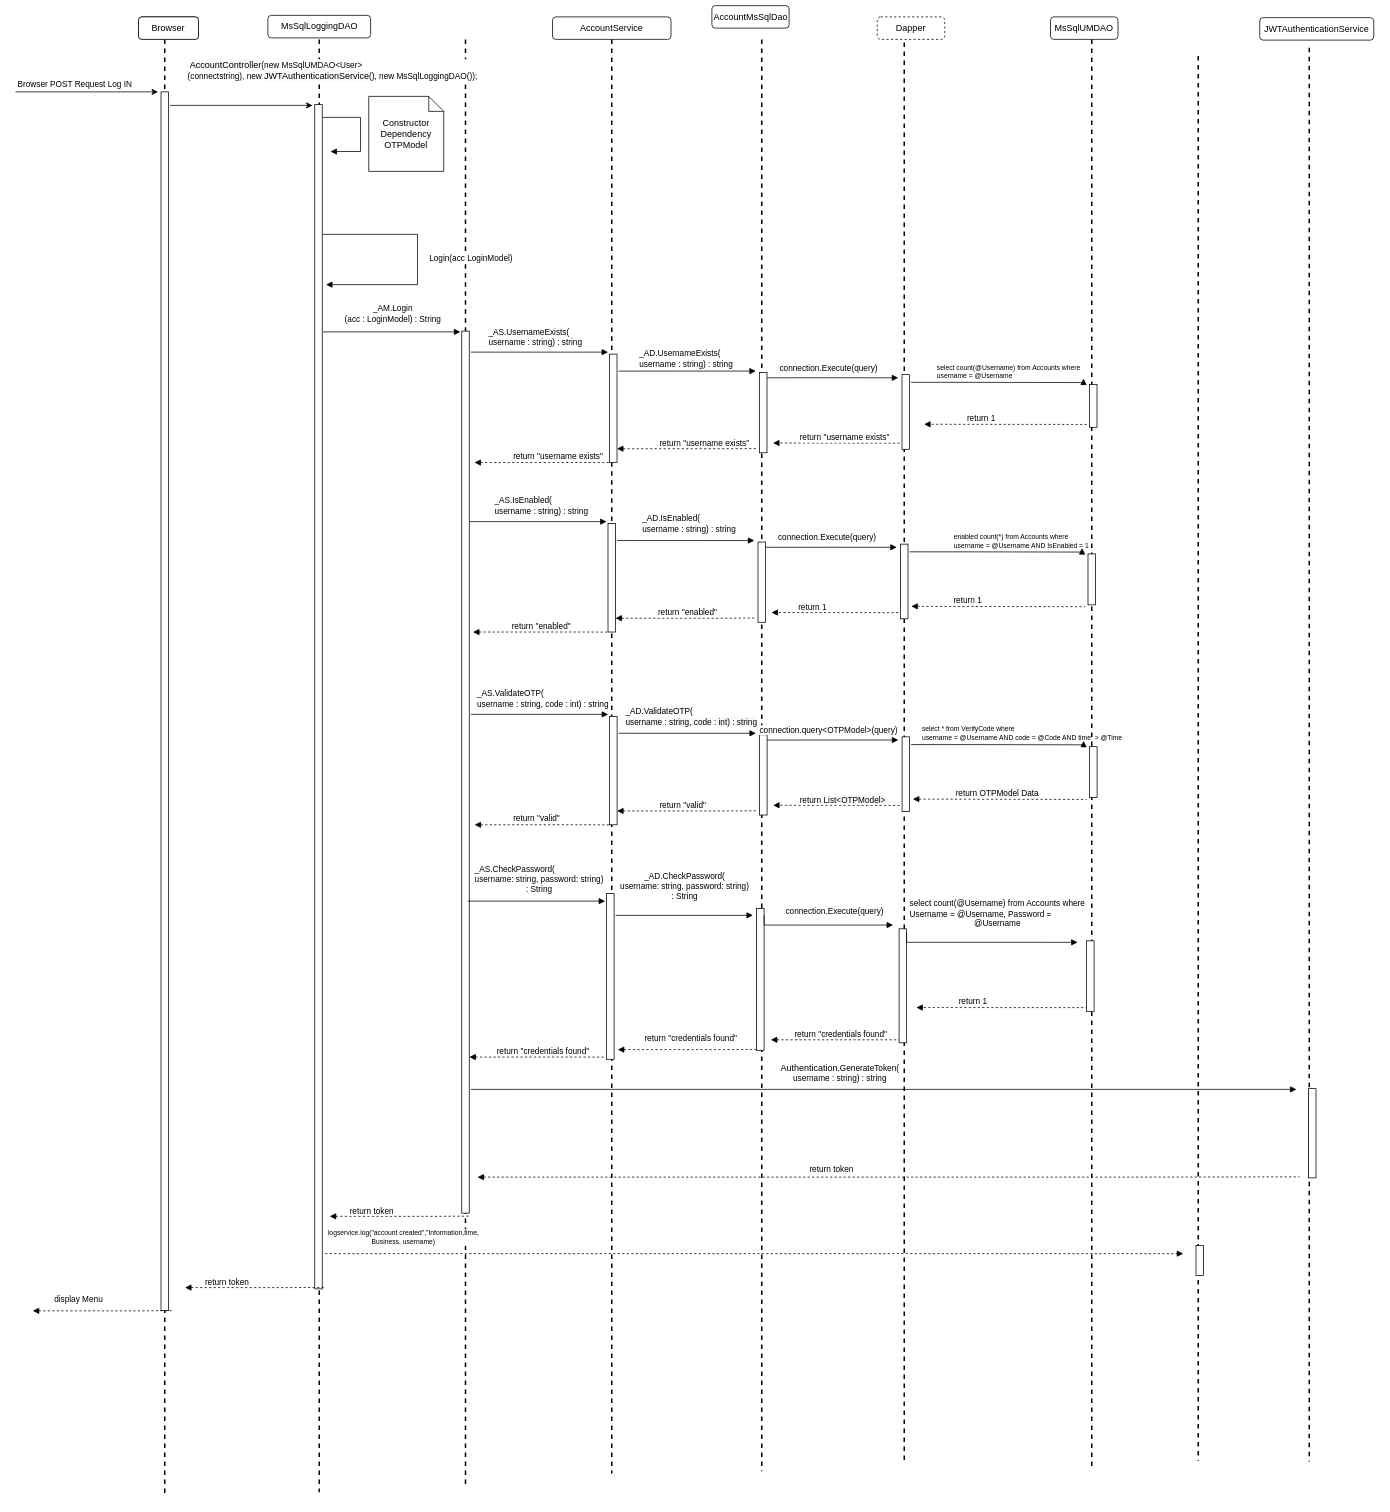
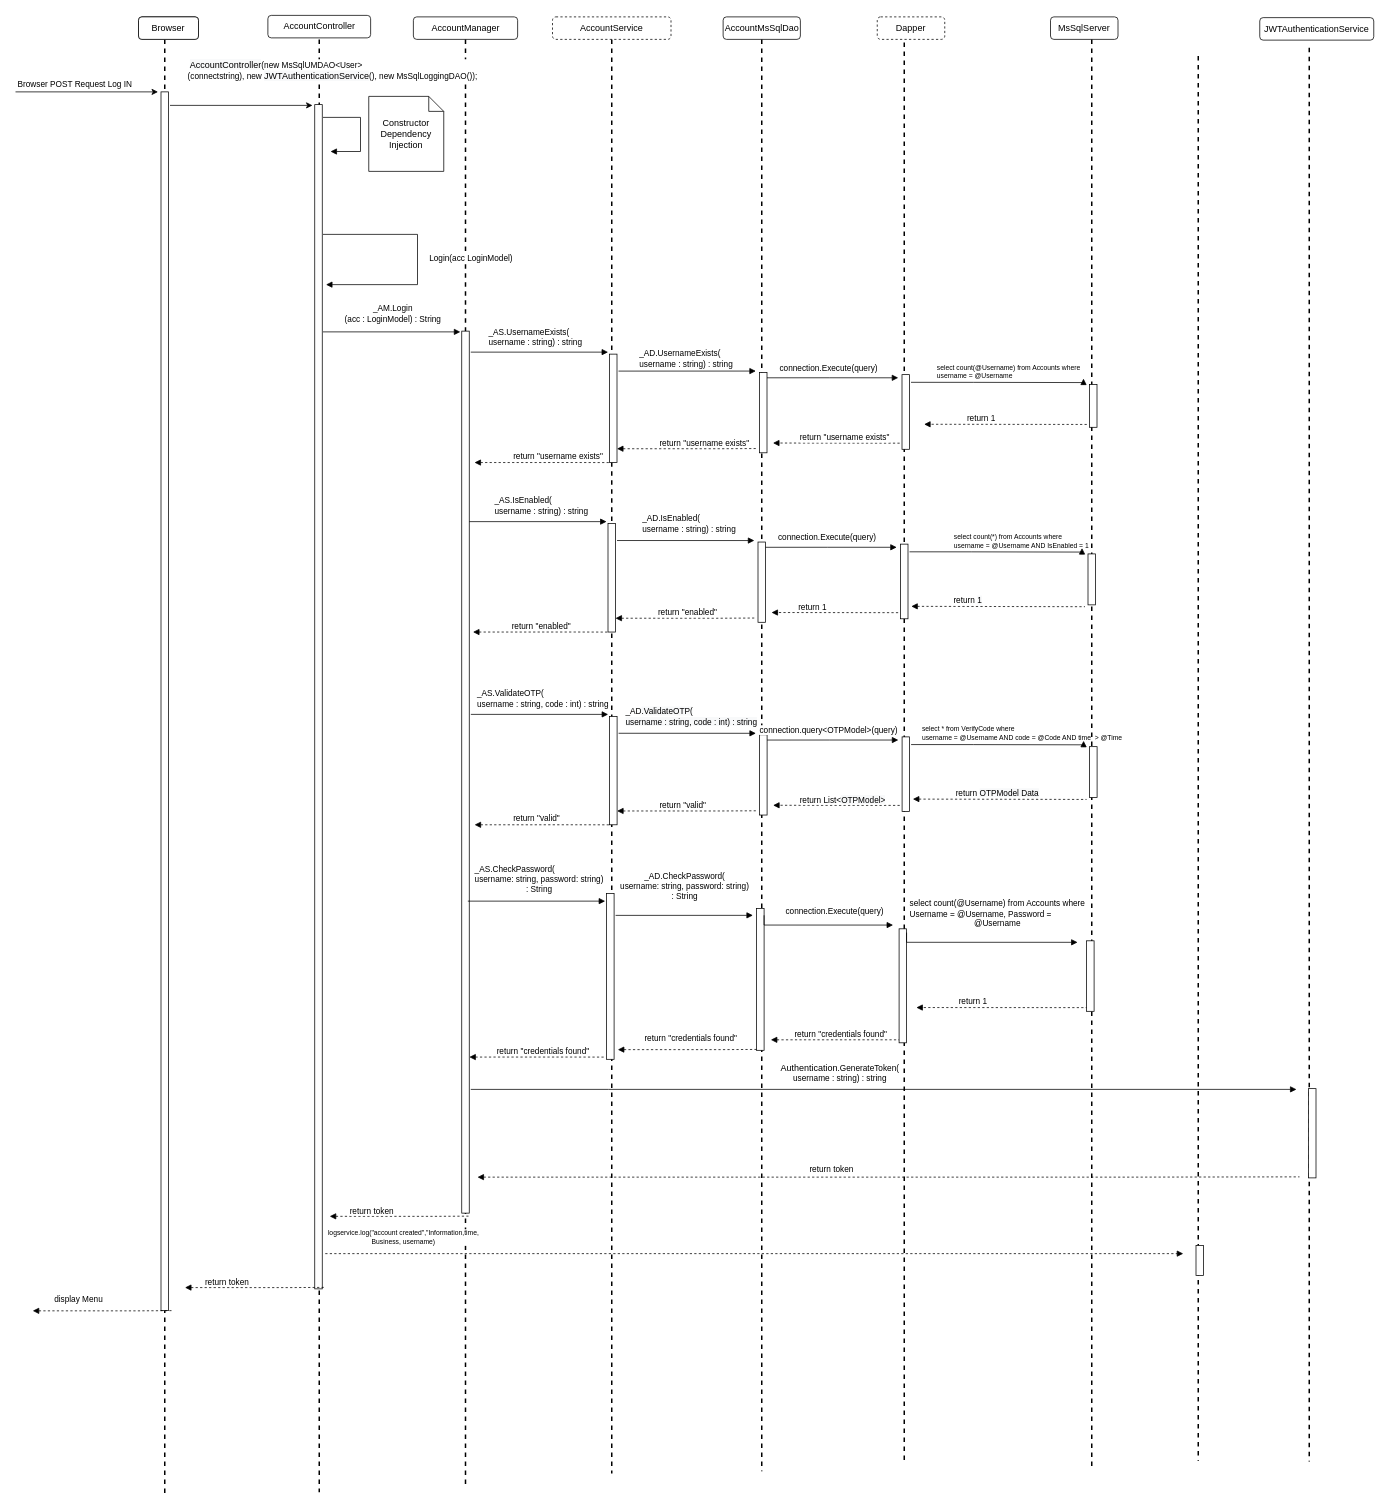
(750, 17) -> (762, 28)
(320, 27) -> (320, 27)
none -> (465, 28)
(612, 28) -> (612, 28)
(1084, 28) -> (1084, 28)
(406, 134) -> (406, 134)
(1022, 537) -> (1022, 537)
